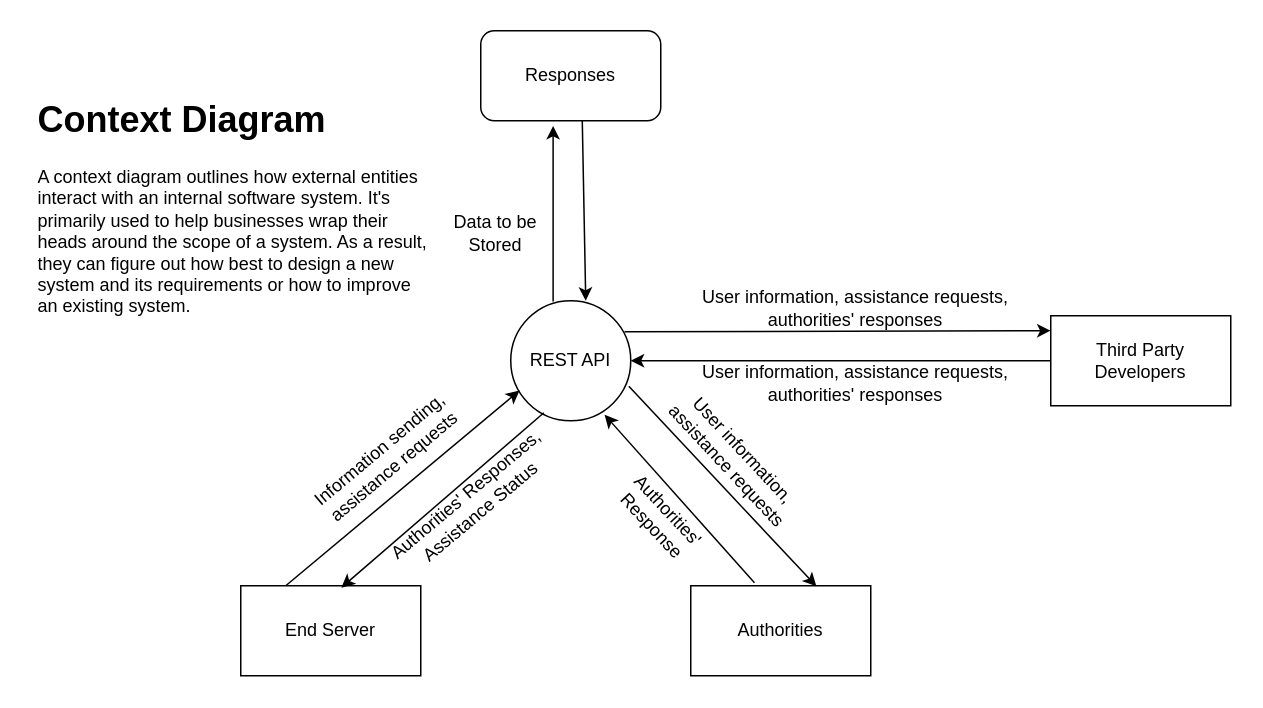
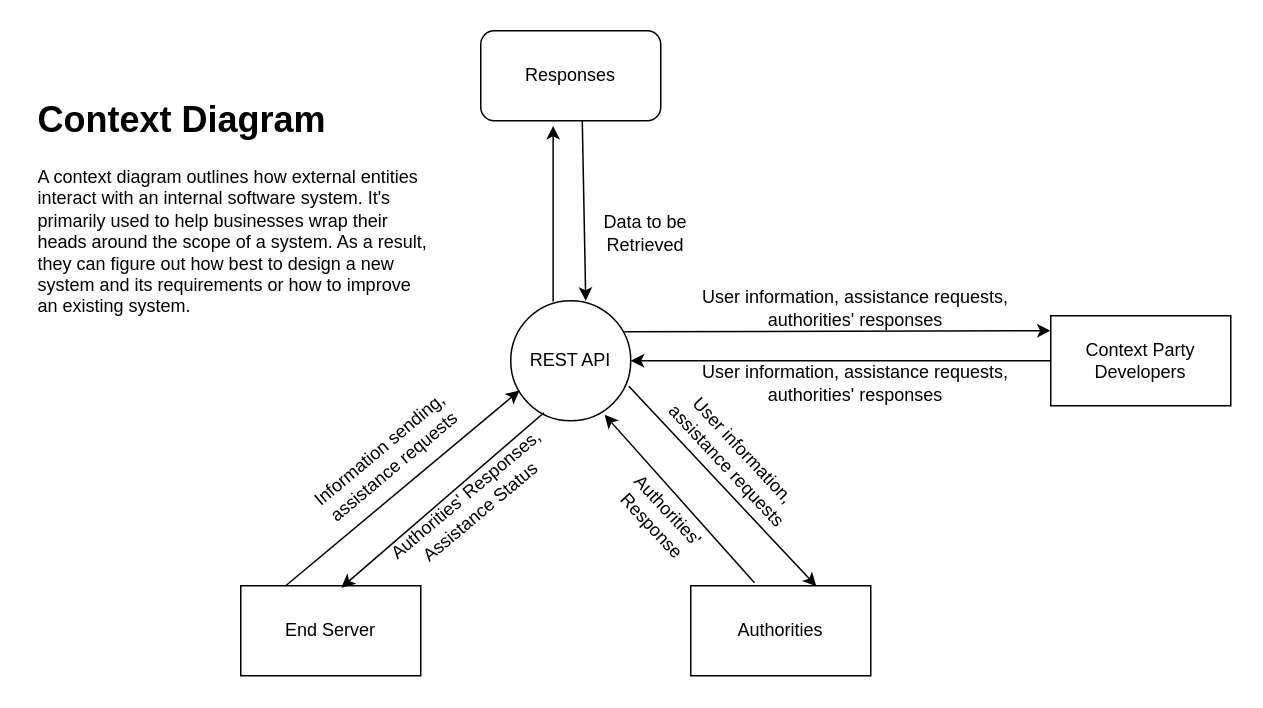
(496, 233) -> none
none -> (646, 233)
(1141, 361) -> (1141, 361)
